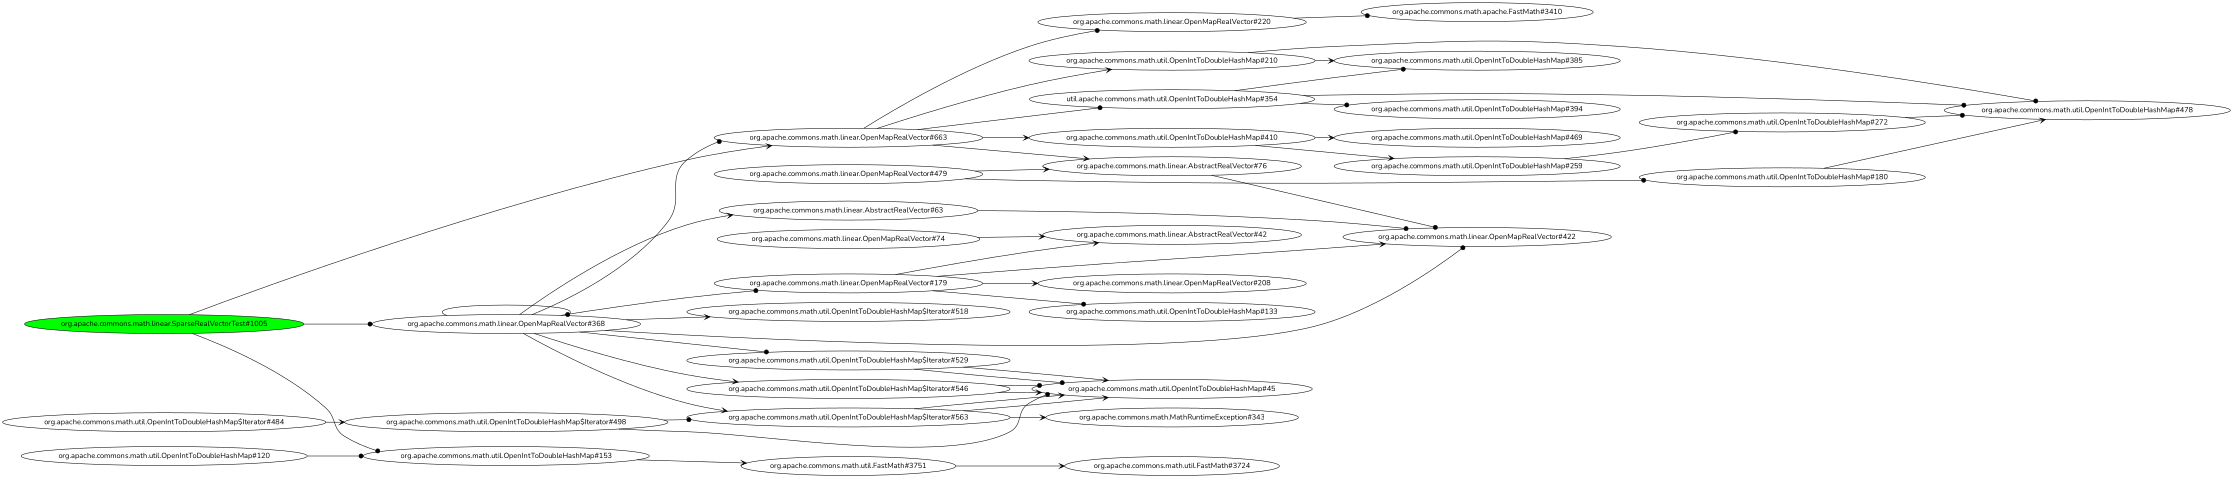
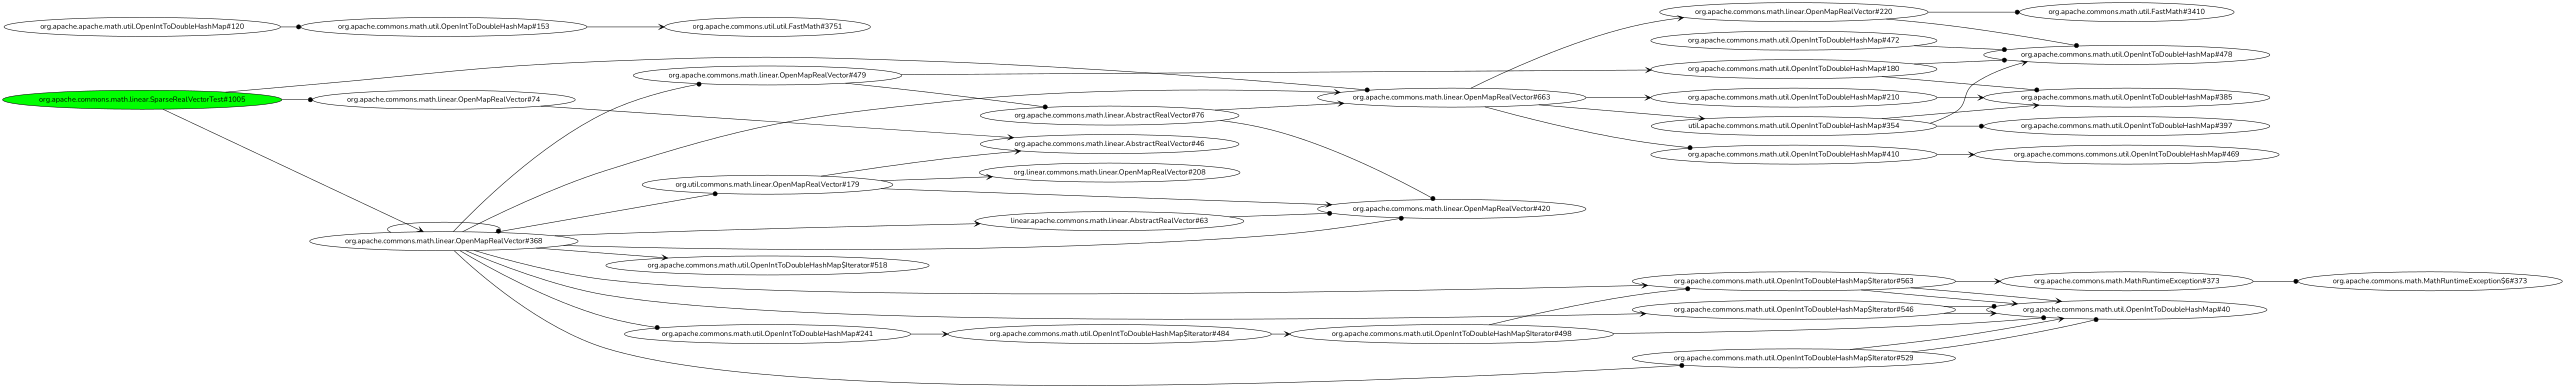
(1477, 12) -> (2127, 12)
(1642, 48) -> (1981, 30)
(975, 68) -> (1572, 45)
(1318, 80) -> (1962, 112)
none -> (1958, 83)
(1633, 95) -> (1969, 89)
(1477, 109) -> (2127, 126)
(1008, 119) -> (1619, 112)
(1782, 122) -> (1794, 41)
none -> (563, 137)
(1003, 138) -> (1586, 132)
(1477, 138) -> (2127, 155)
(1932, 144) -> (1958, 62)
(1008, 152) -> (1277, 107)
(1477, 166) -> none
(1010, 170) -> (944, 94)
(1303, 183) -> (1274, 72)
(848, 211) -> (1110, 221)
(474, 217) -> (795, 57)
(1172, 235) -> (1110, 144)
(1477, 237) -> (1452, 209)
(646, 245) -> (889, 108)
none -> (2430, 281)
(848, 283) -> (767, 185)
(1172, 283) -> (1110, 173)
(1172, 312) -> none
(336, 324) -> (291, 169)
none -> (767, 334)
(292, 382) -> (295, 100)
(1172, 389) -> (2127, 310)
(1172, 417) -> (2127, 281)
(164, 456) -> (142, 27)
(848, 466) -> (767, 27)
(1172, 466) -> none
